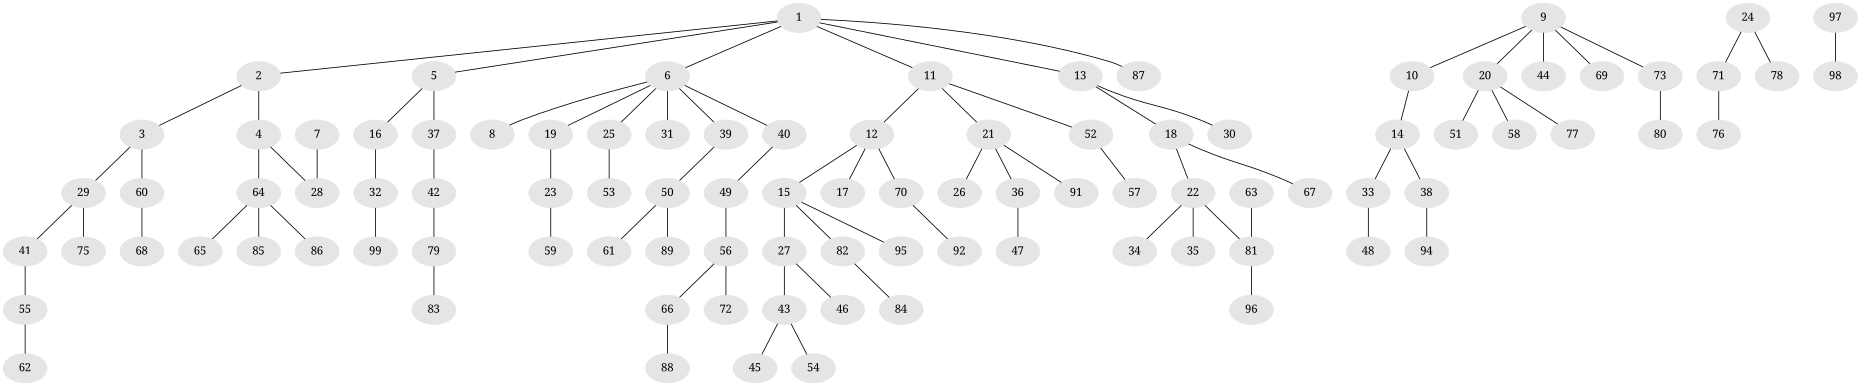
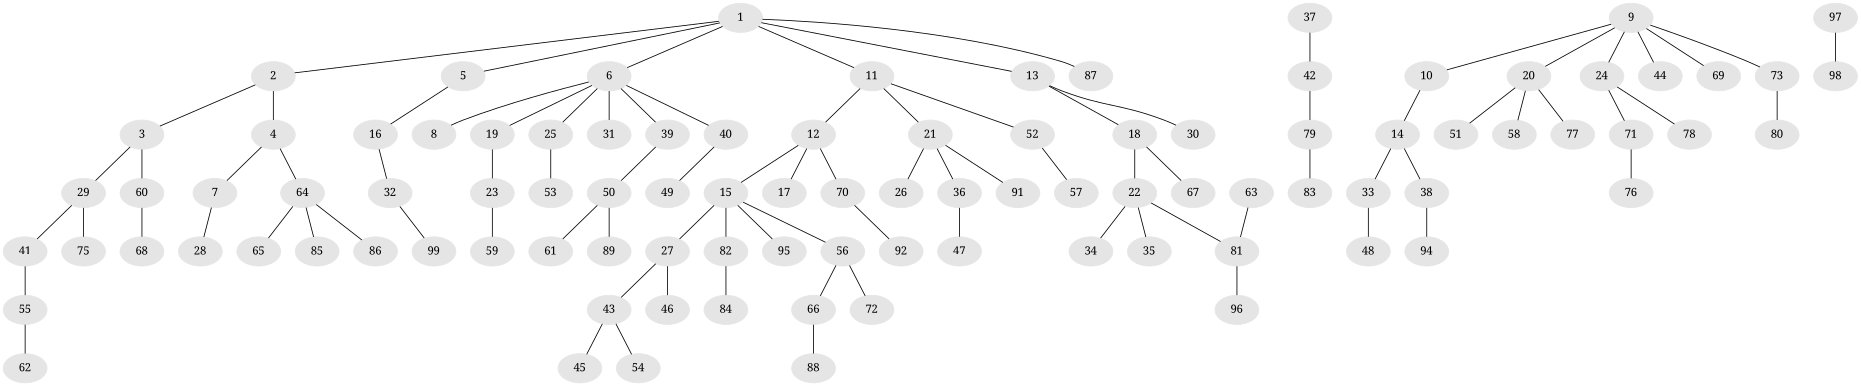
none -> (1617, 47)
(434, 106) -> none
(288, 164) -> (244, 164)
(726, 222) -> (784, 222)
